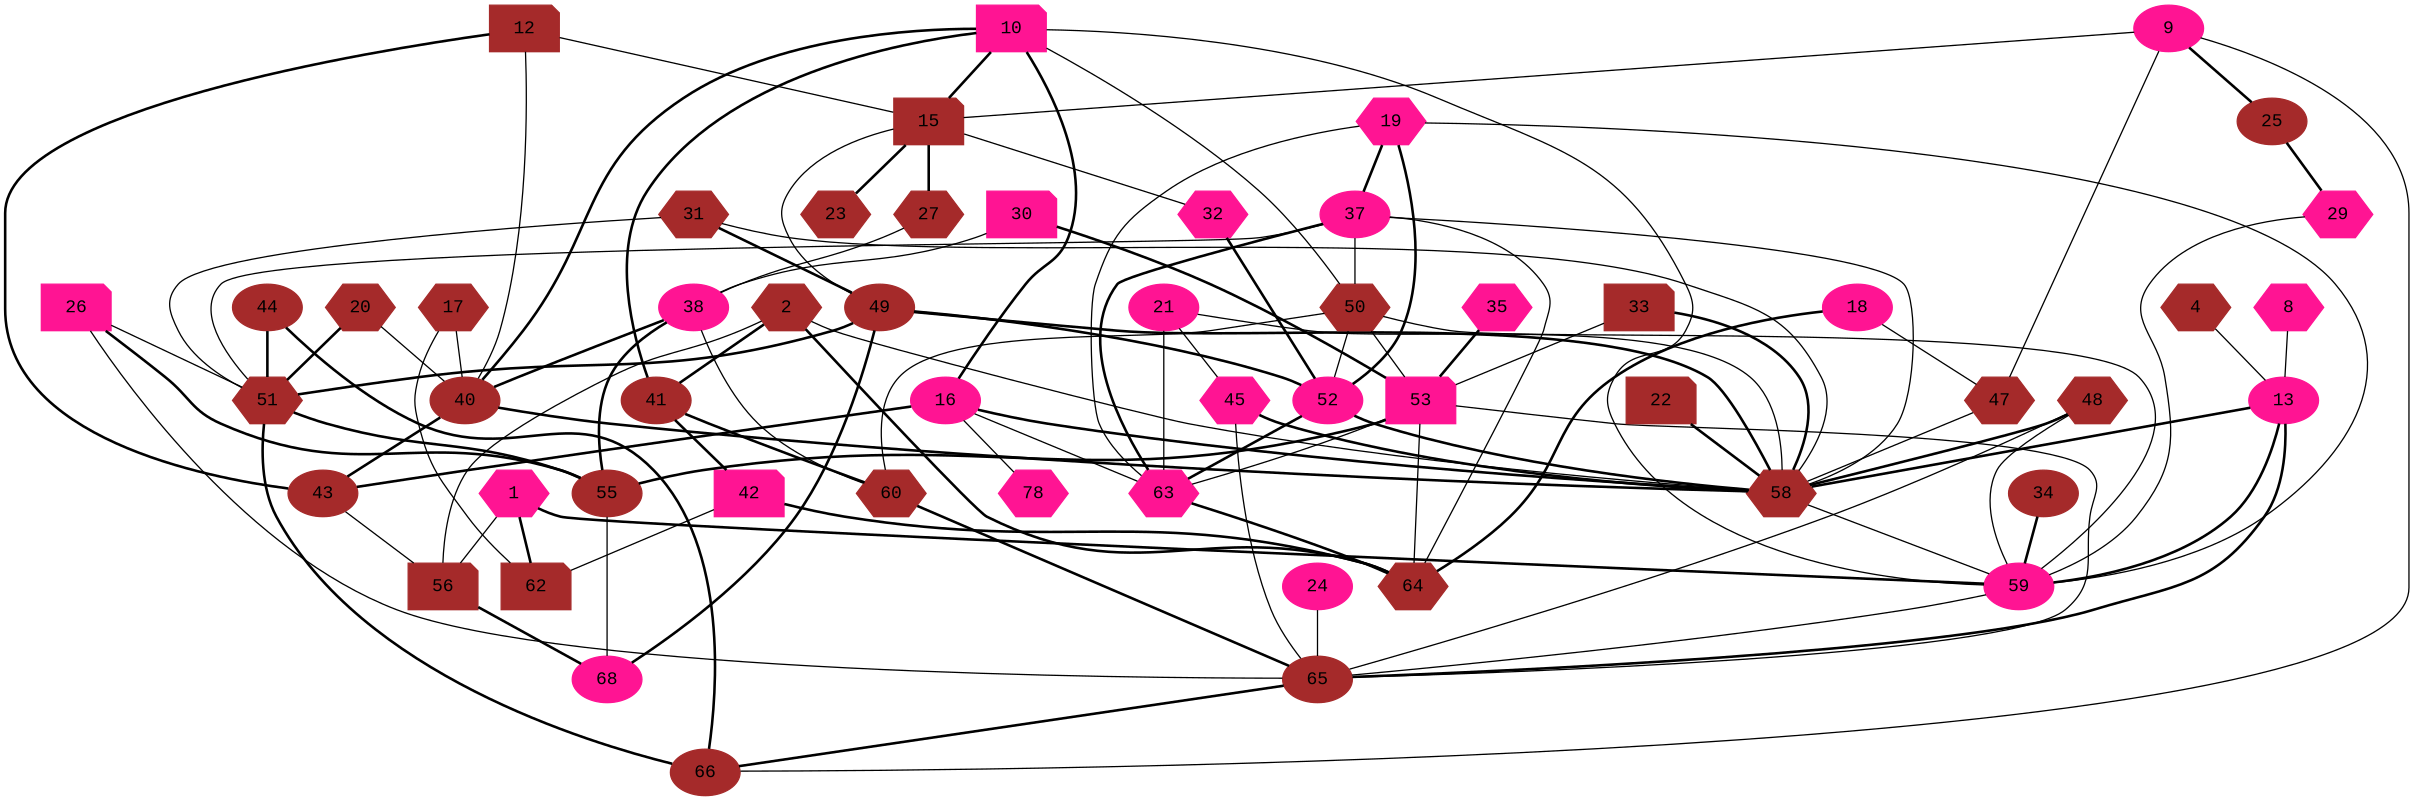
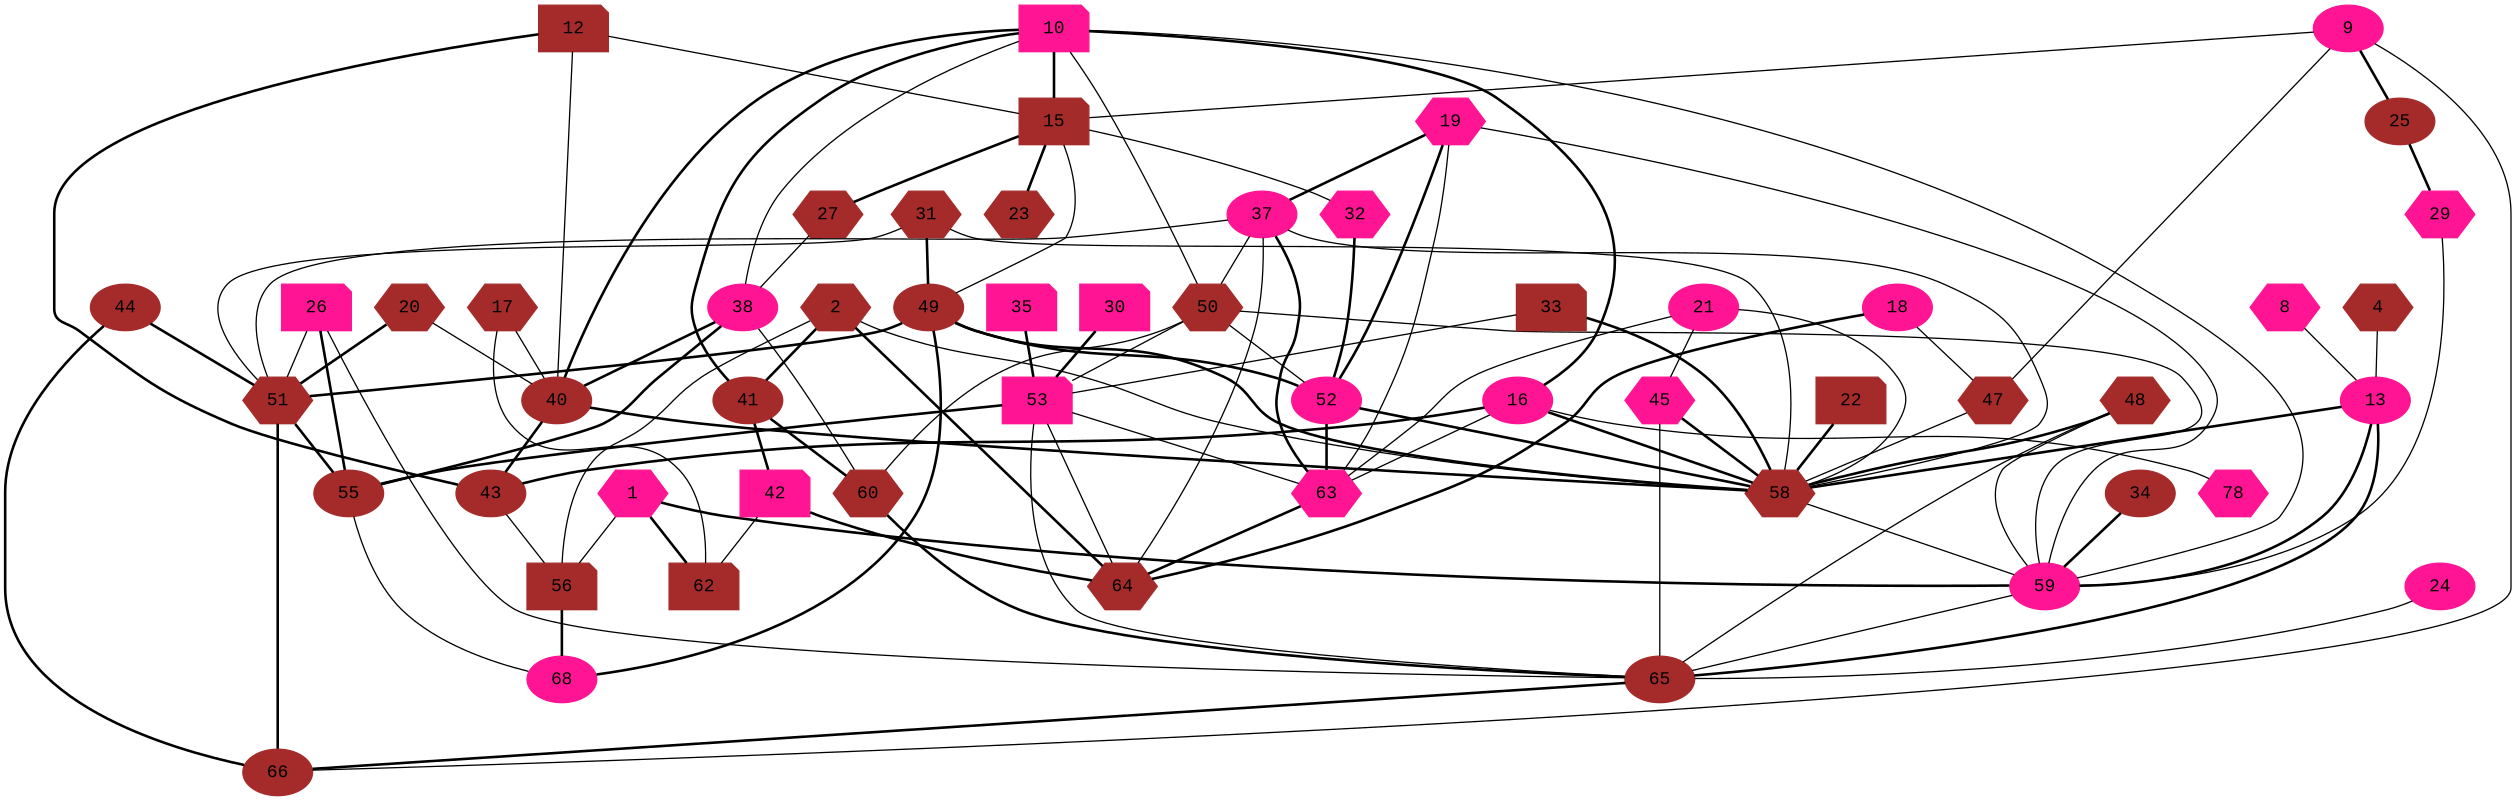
(853, 261) -> (849, 129)
(1497, 307) -> (1022, 307)
